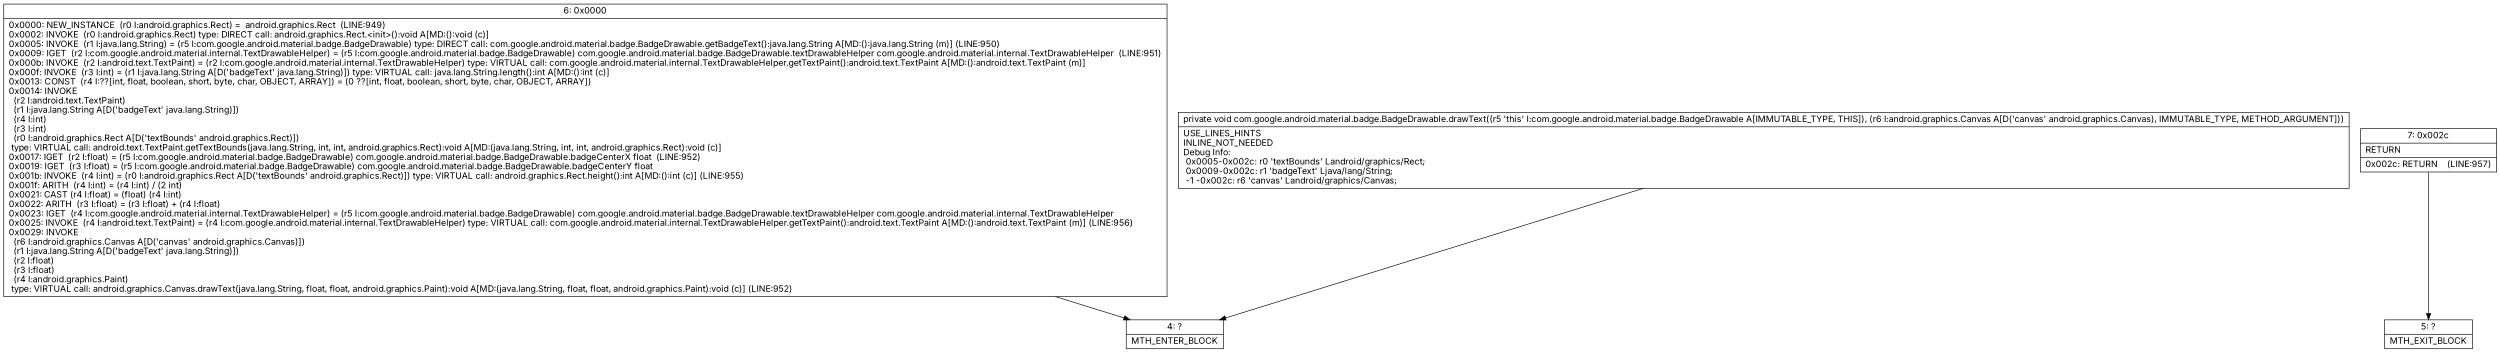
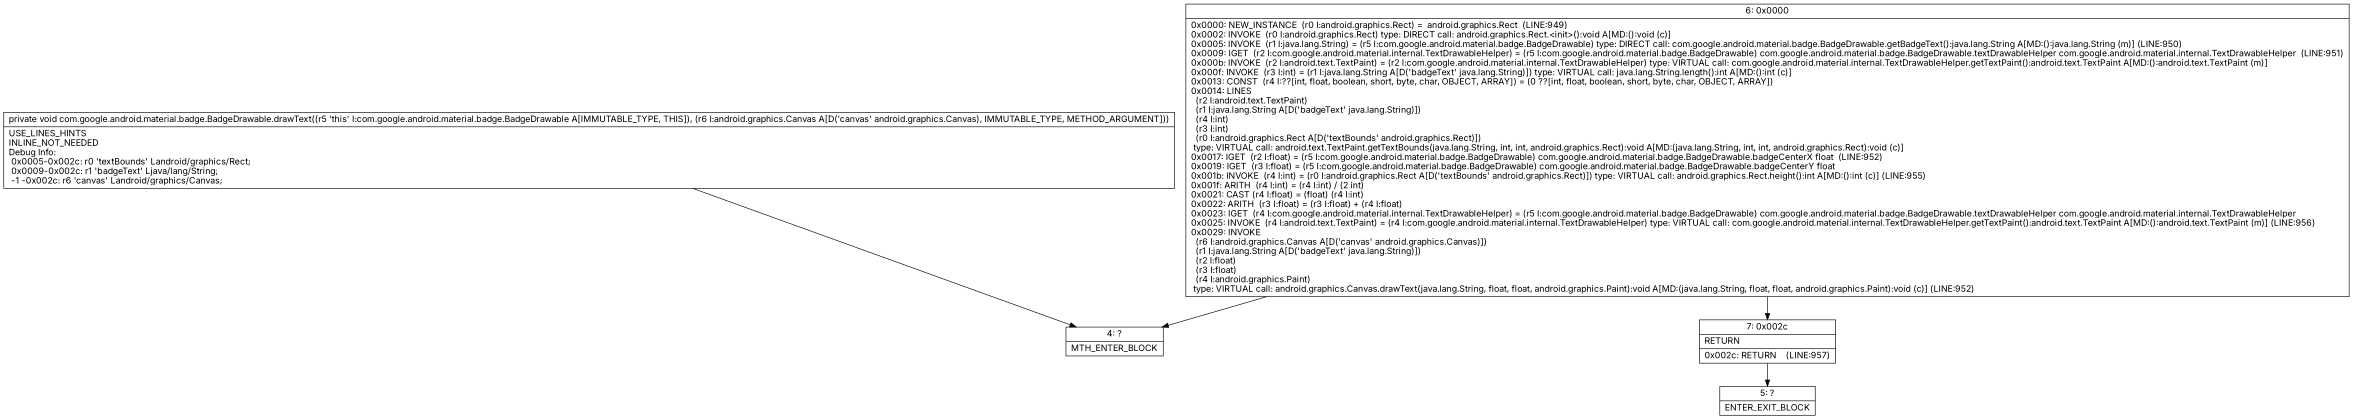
(46, 91) -> (1224, 91)
none -> (1768, 305)
(2429, 341) -> (1768, 408)
